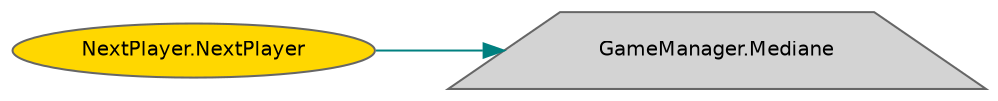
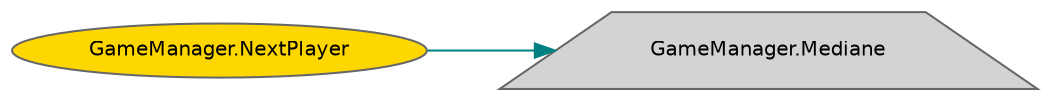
(194, 51) -> (219, 51)
